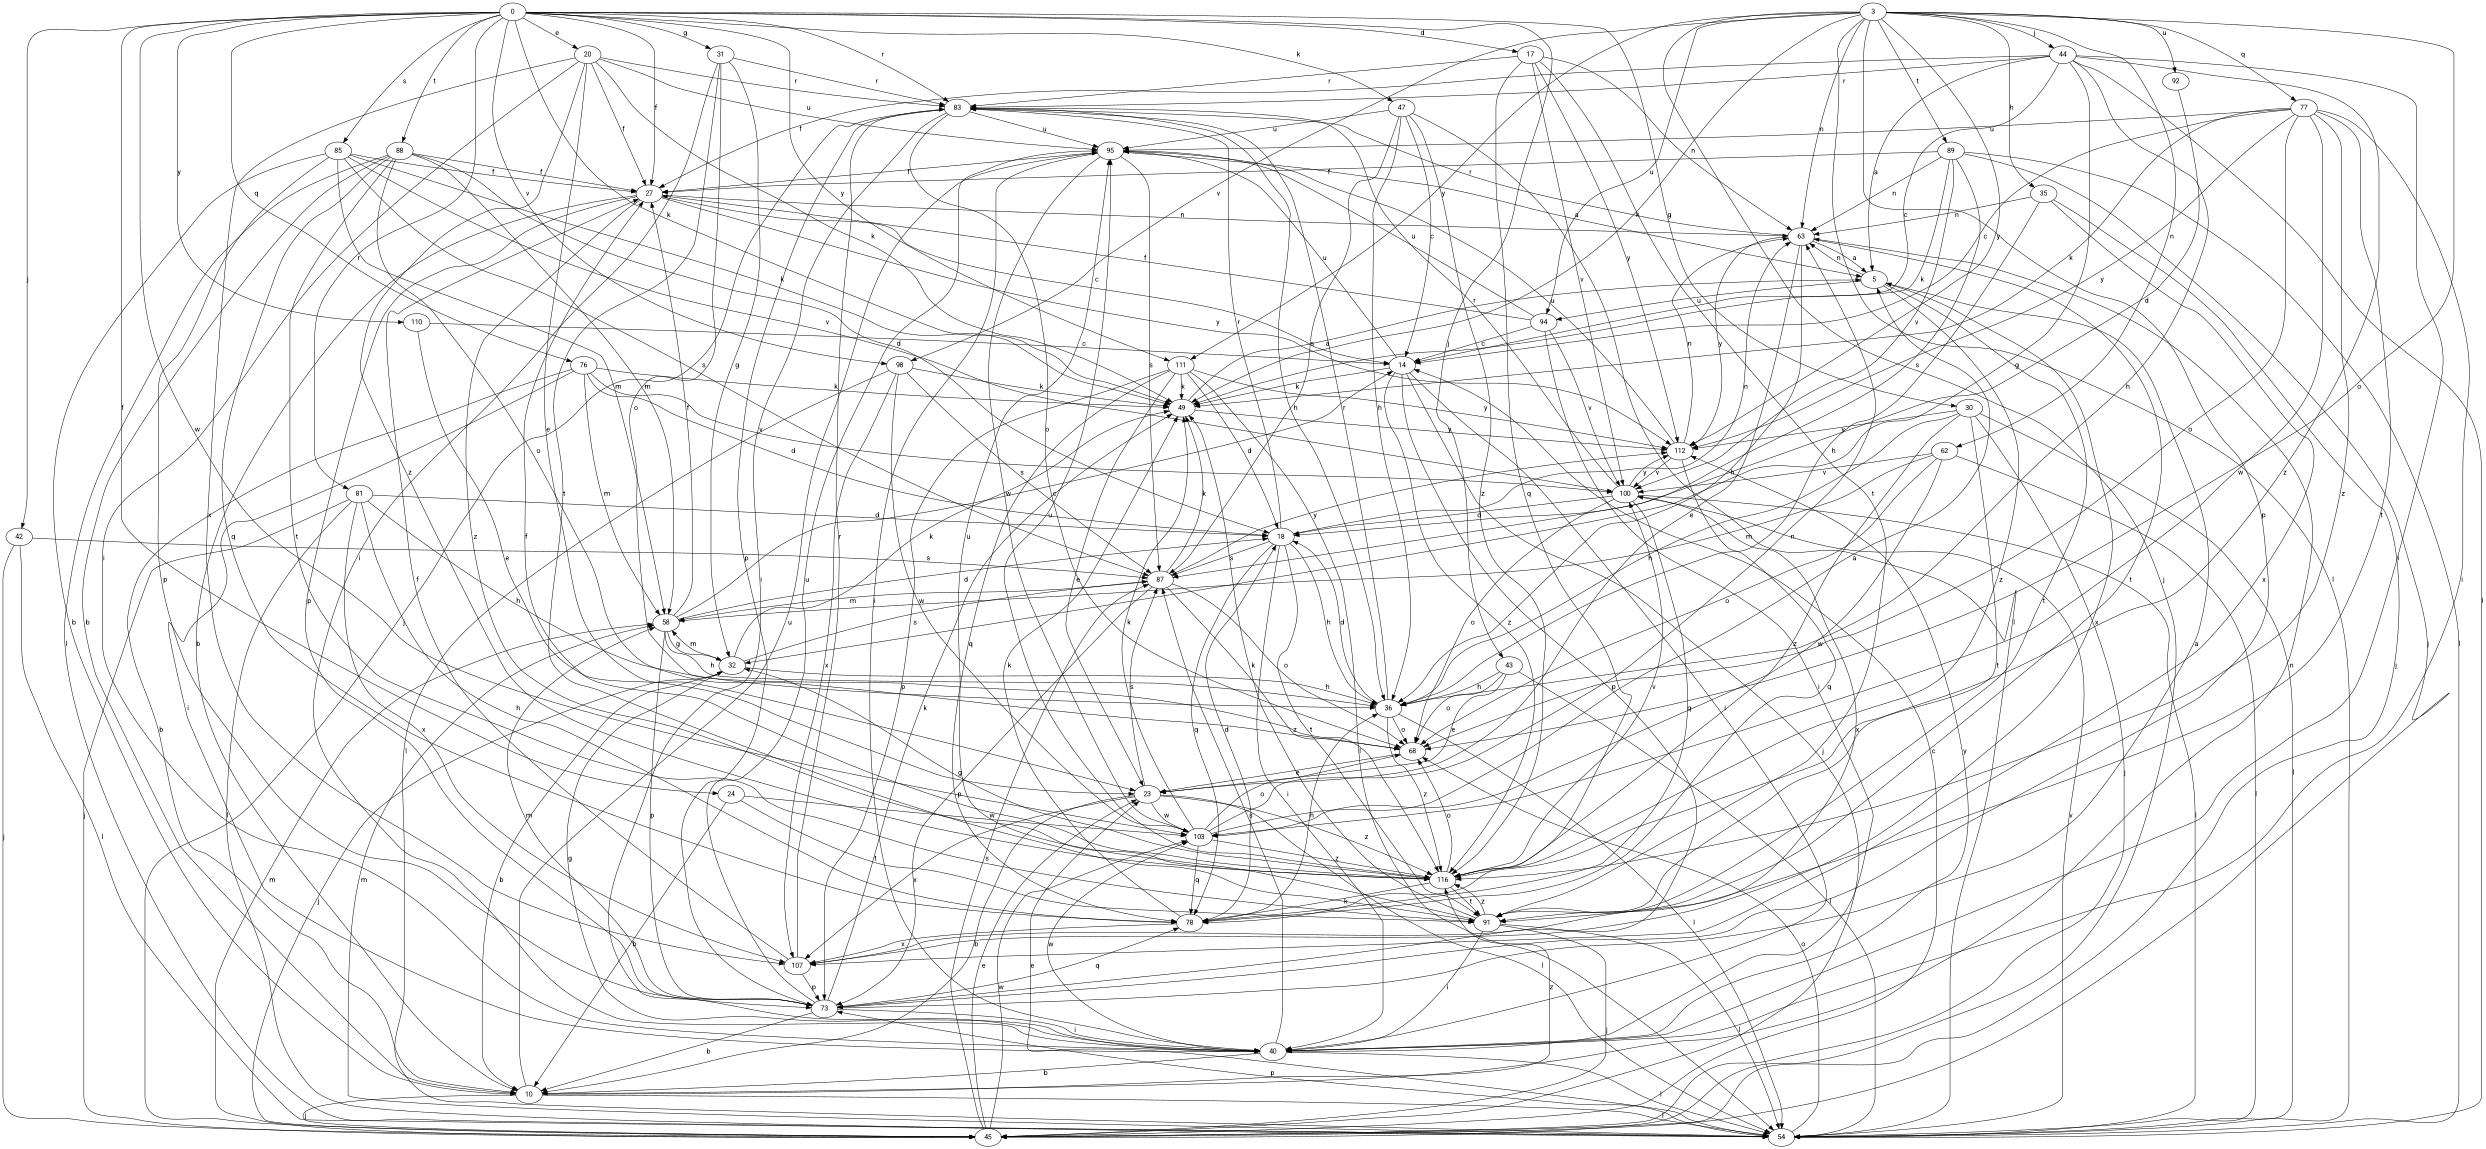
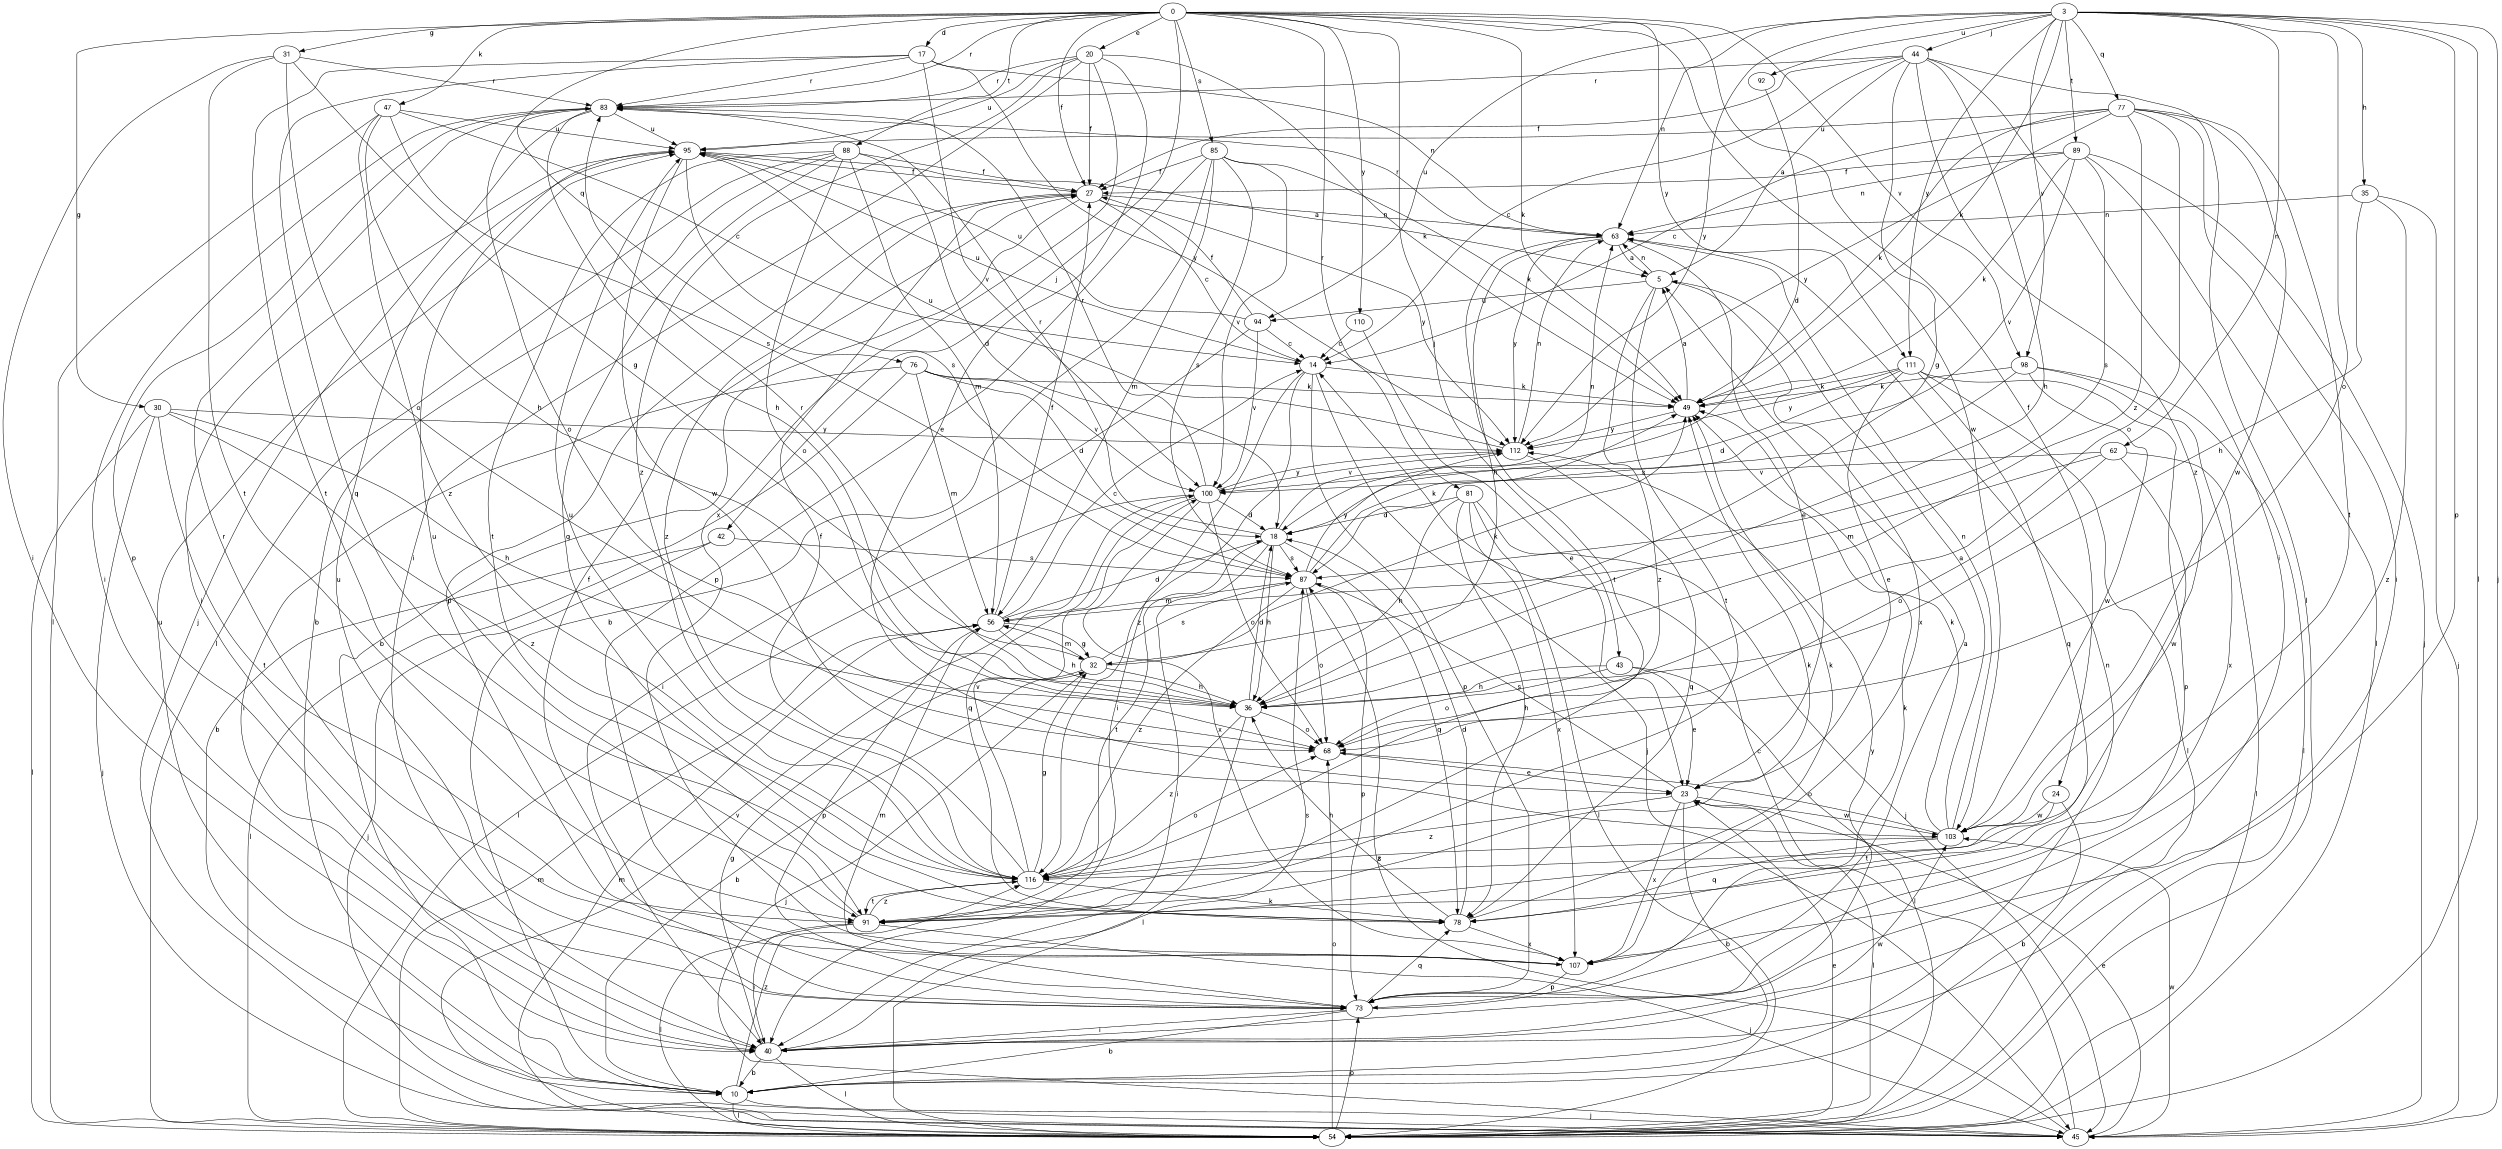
(2264, 580) -> (2388, 580)
(666, 623) -> (991, 623)
(2143, 713) -> (1880, 534)
